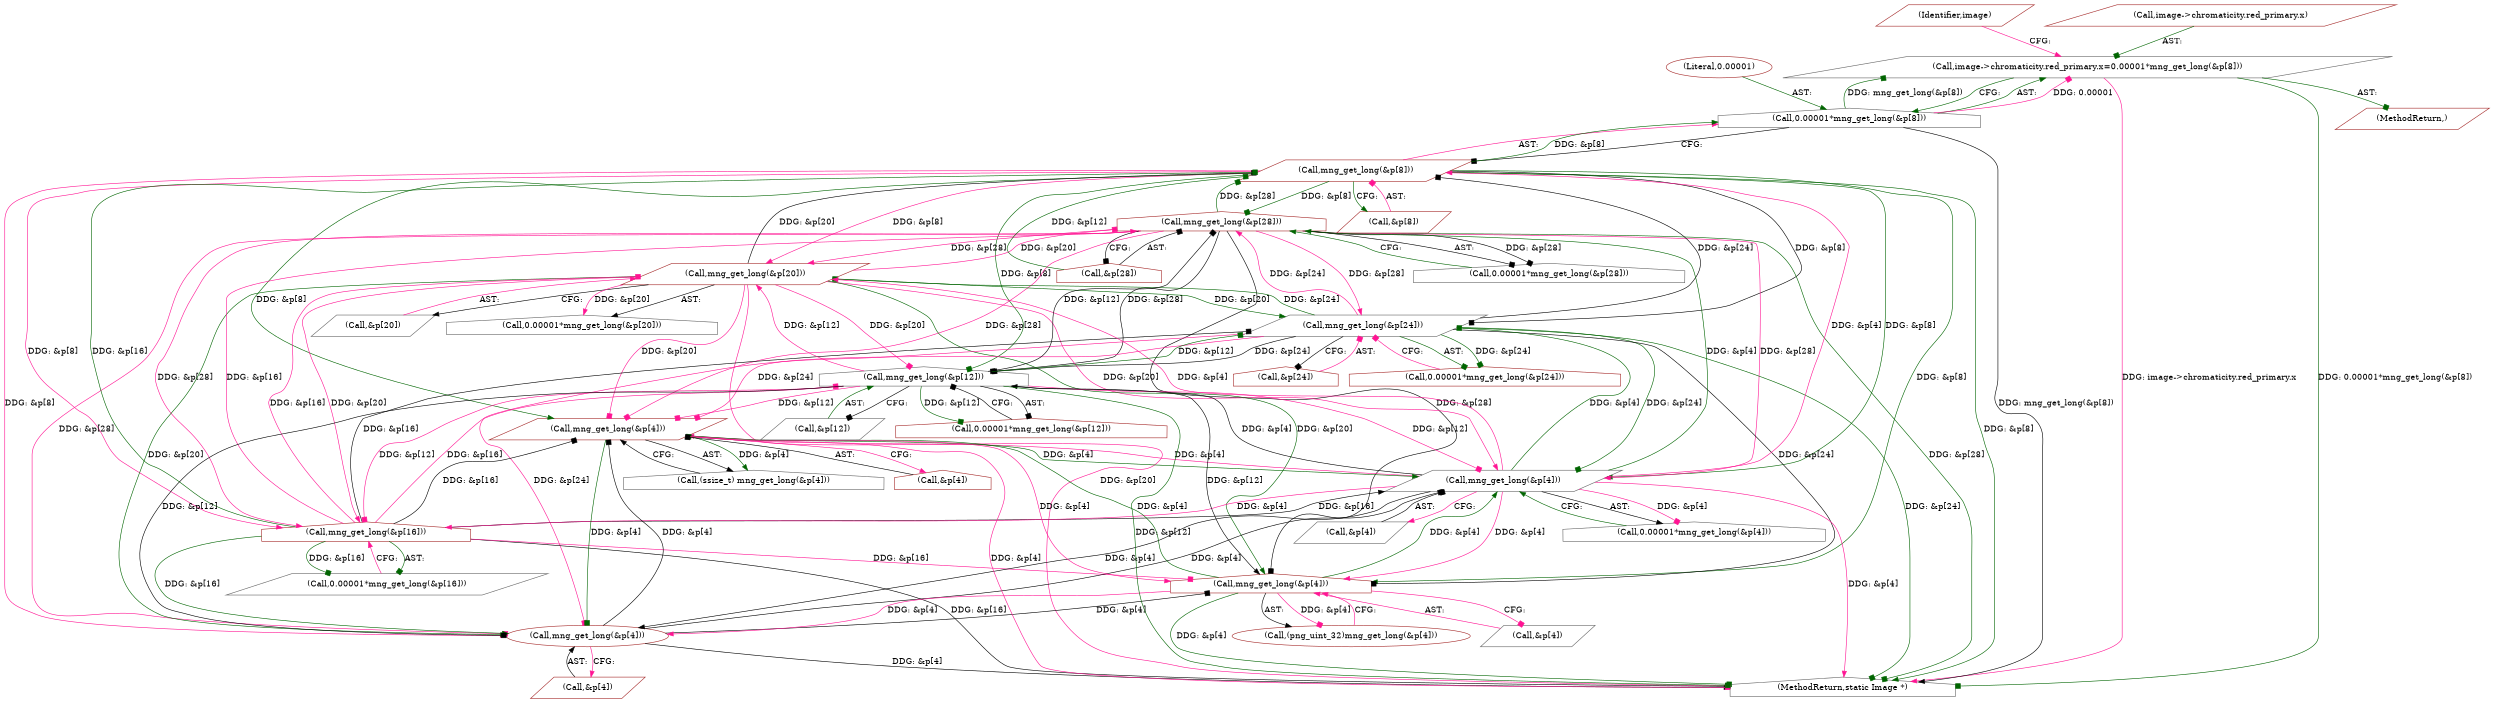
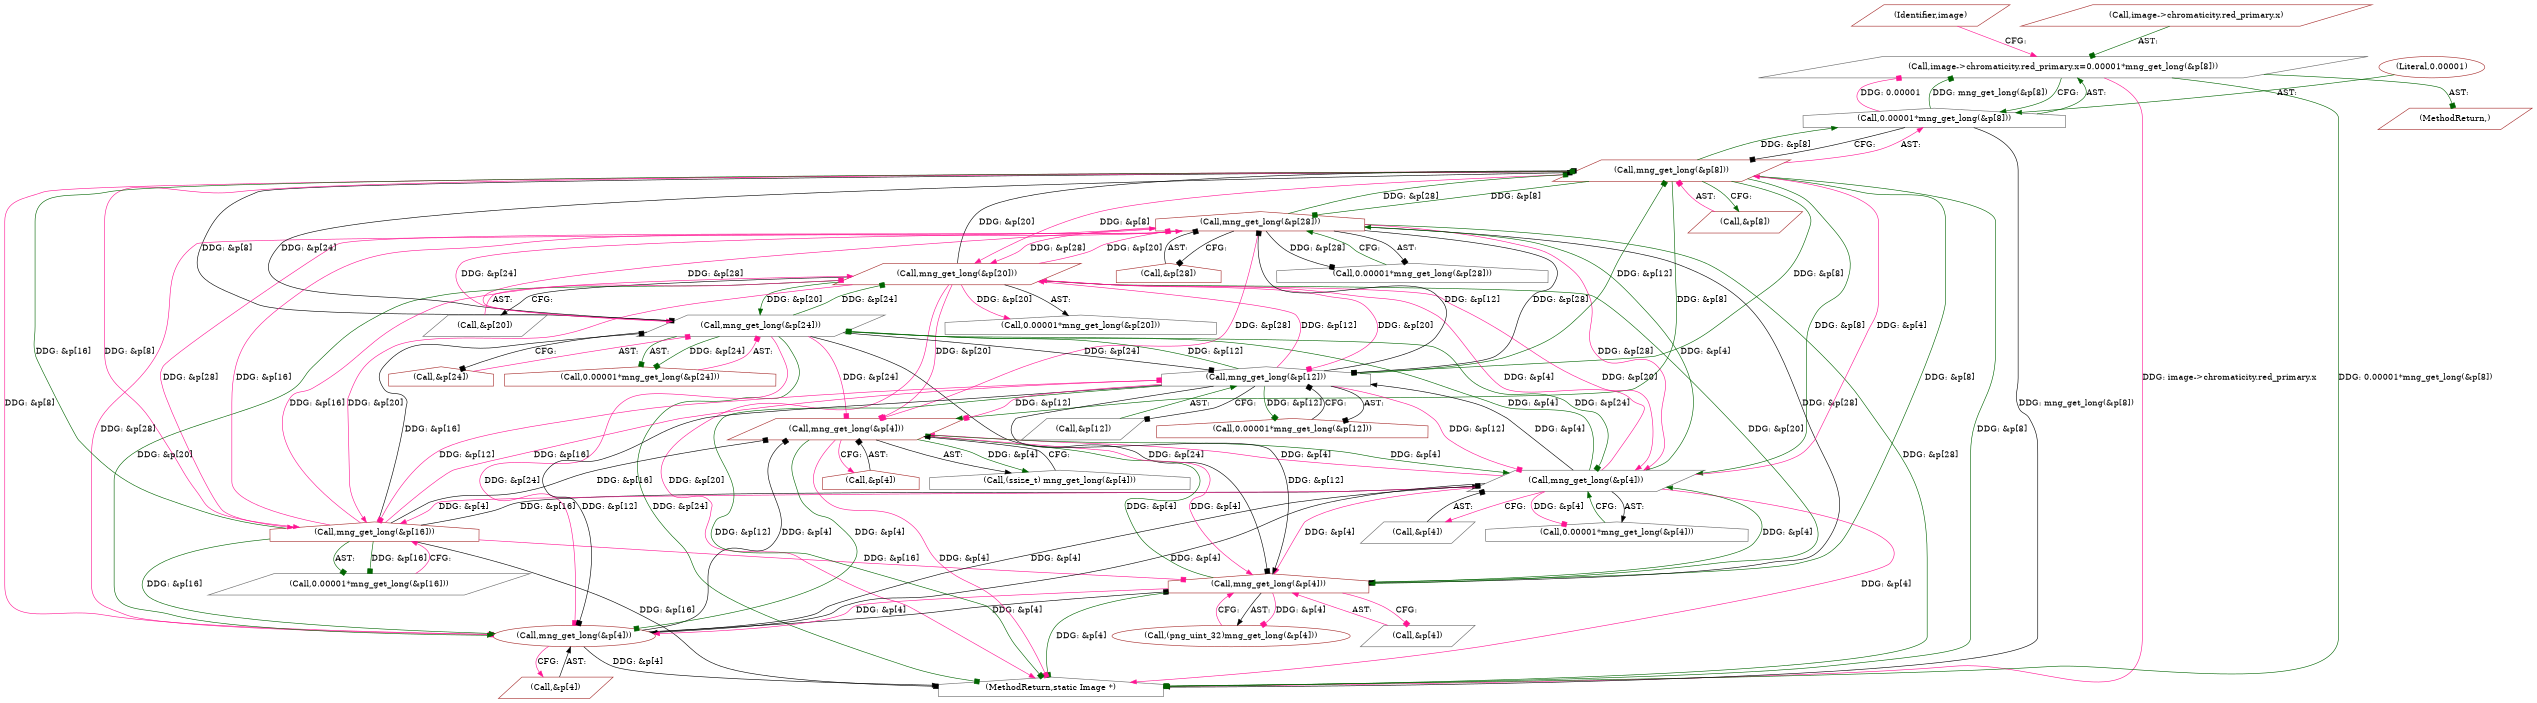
(1086, 201) -> (1549, 340)
(1414, 352) -> (764, 352)
(1047, 547) -> (666, 486)
